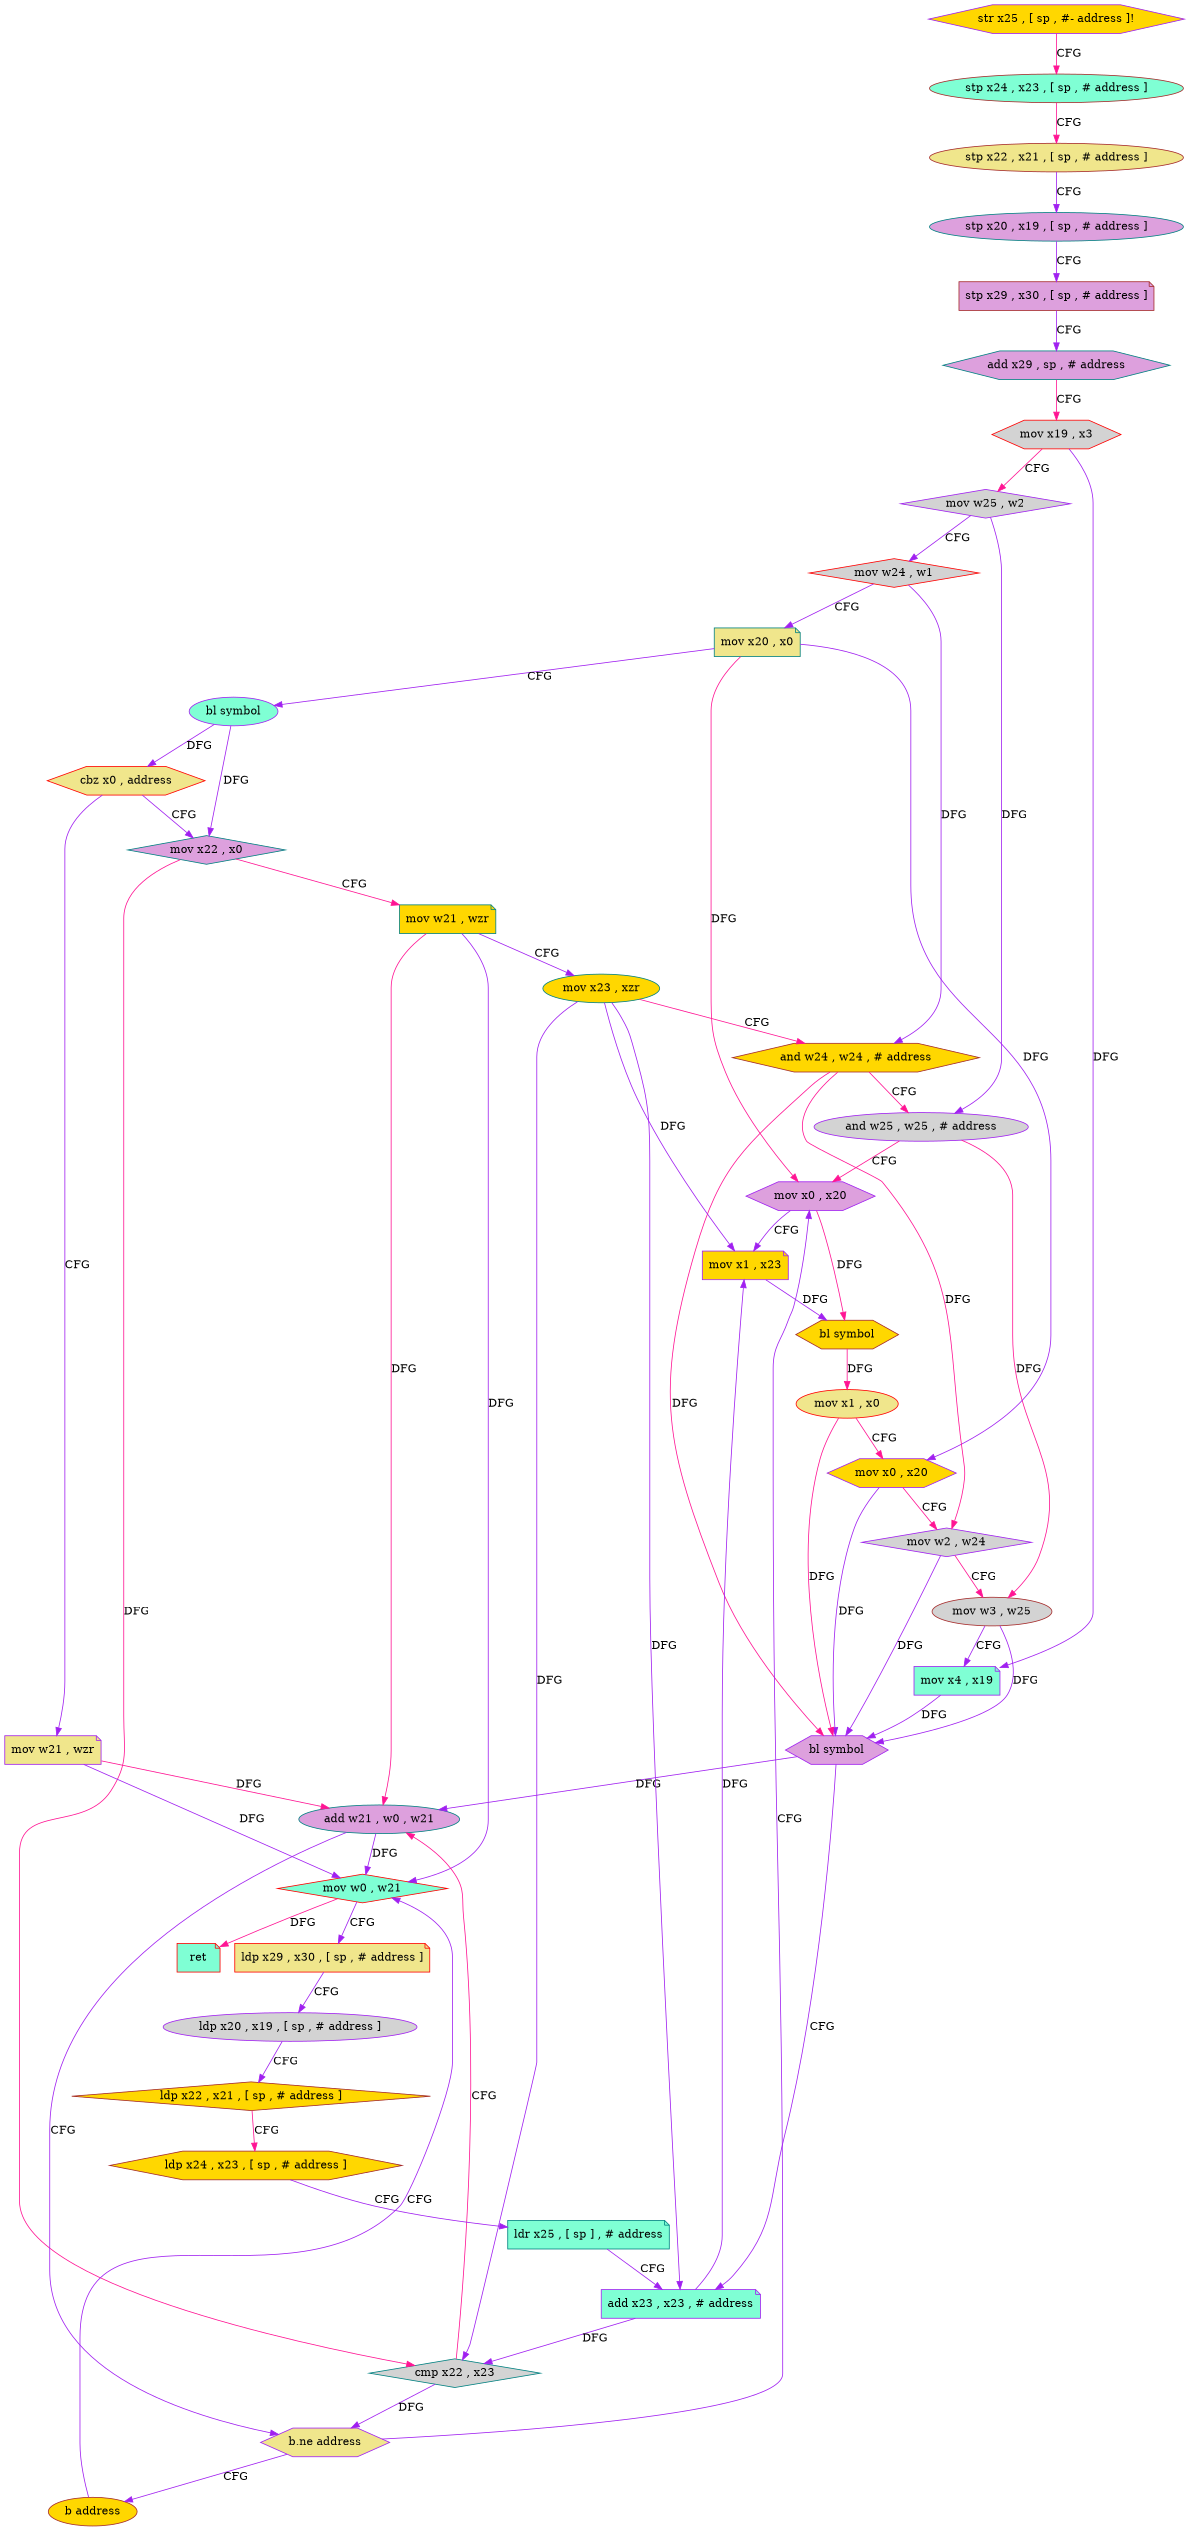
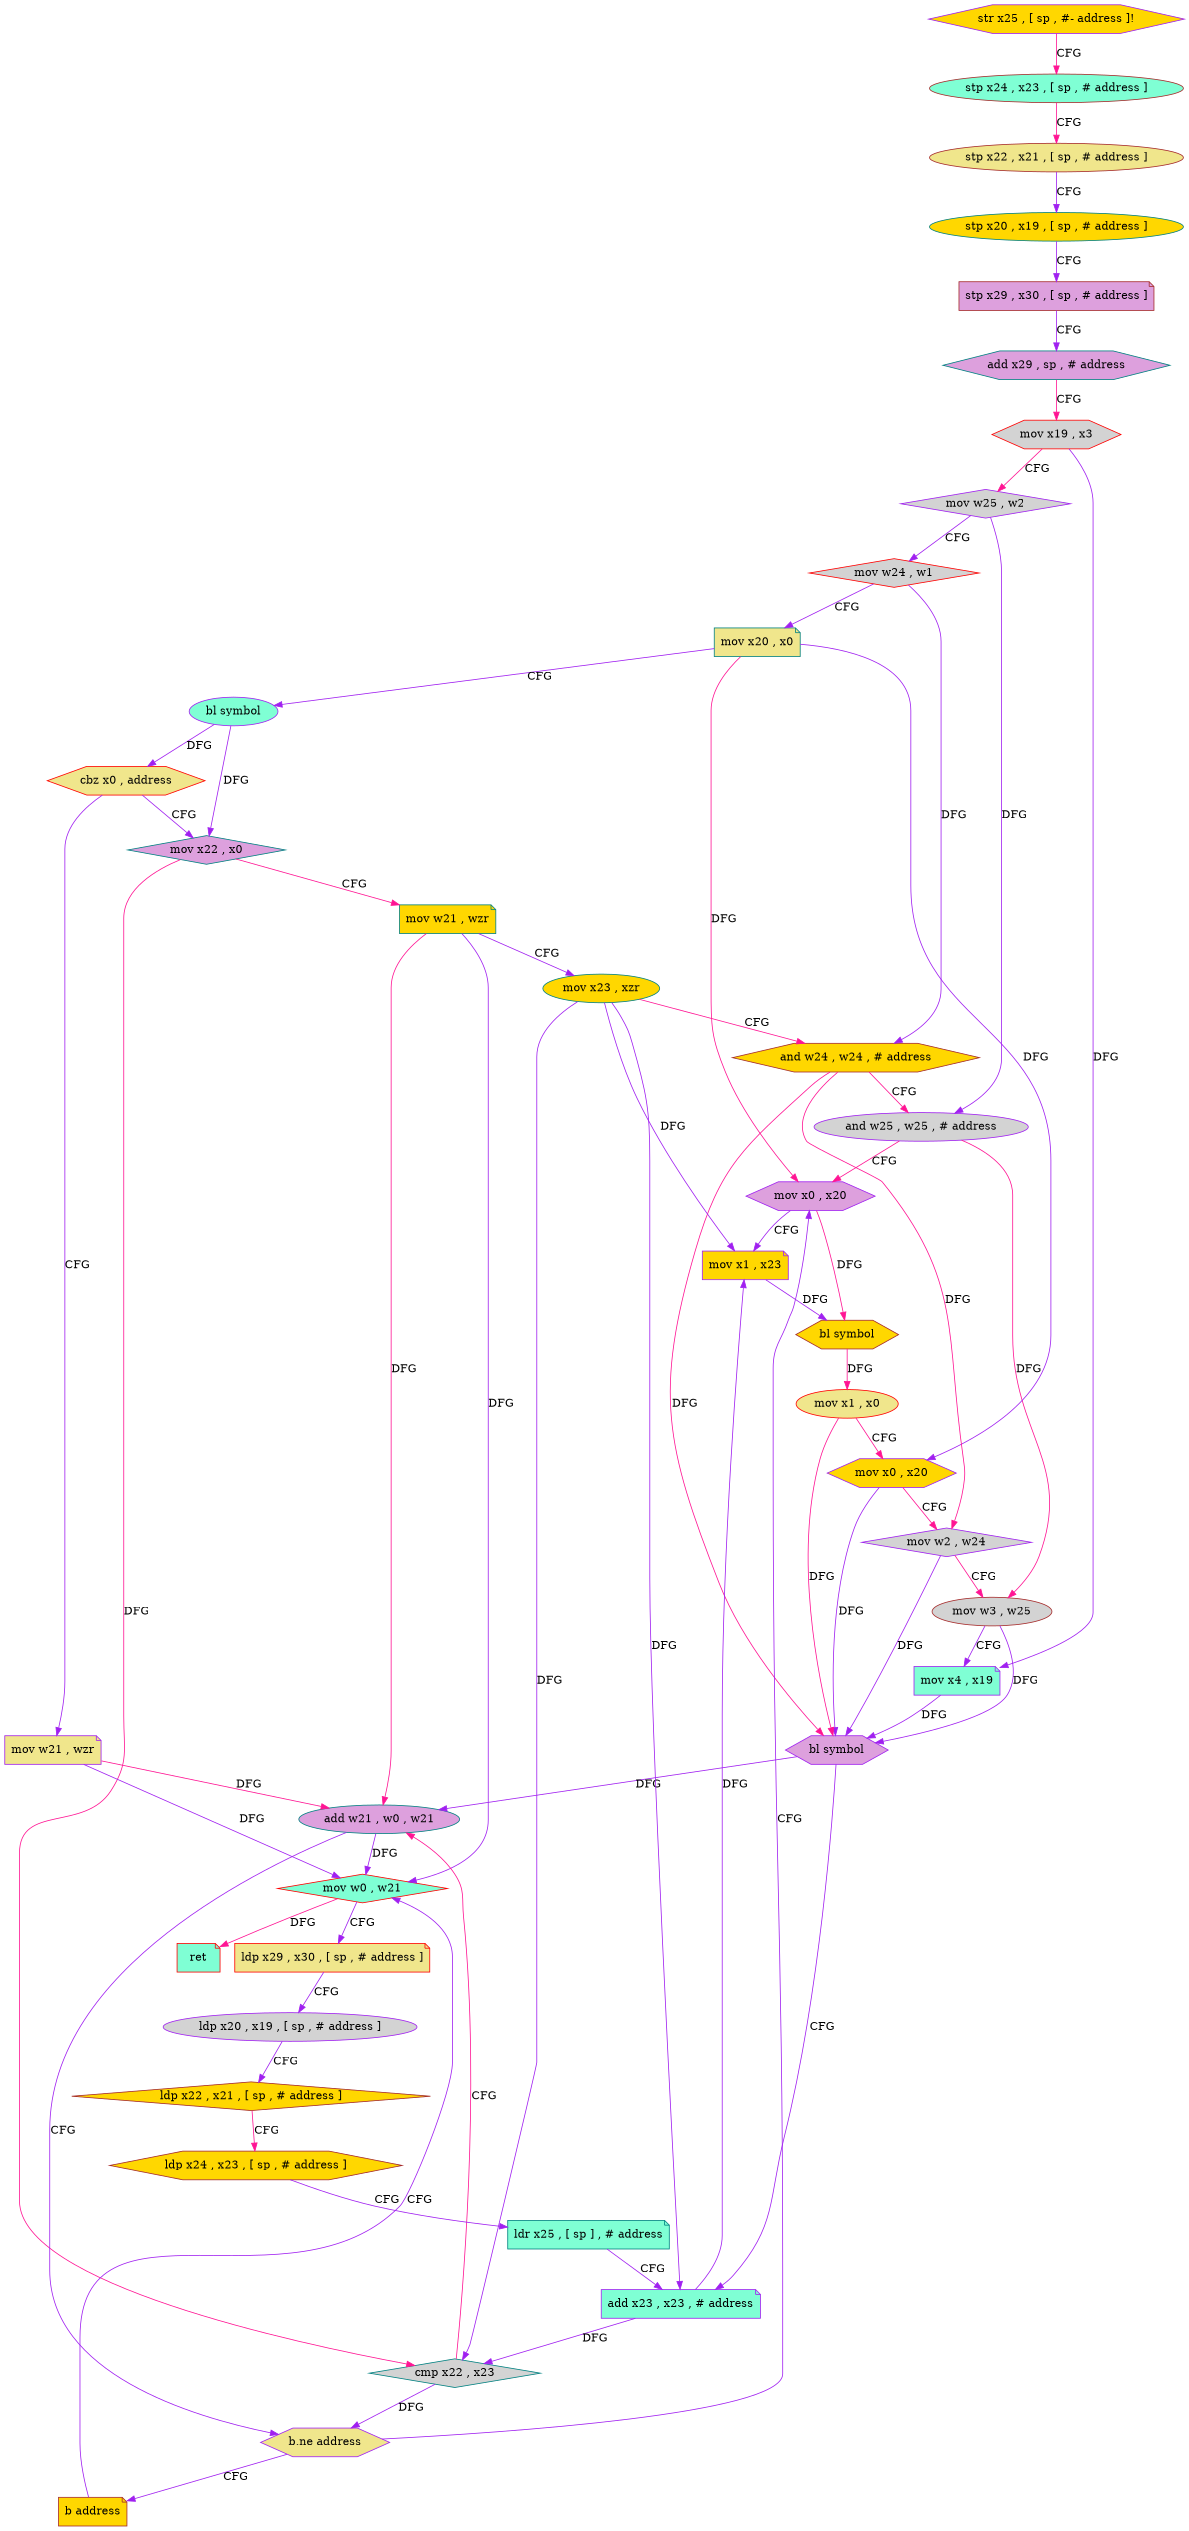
(1056, 227) -> (1056, 227)
(93, 2512) -> (93, 2512)
